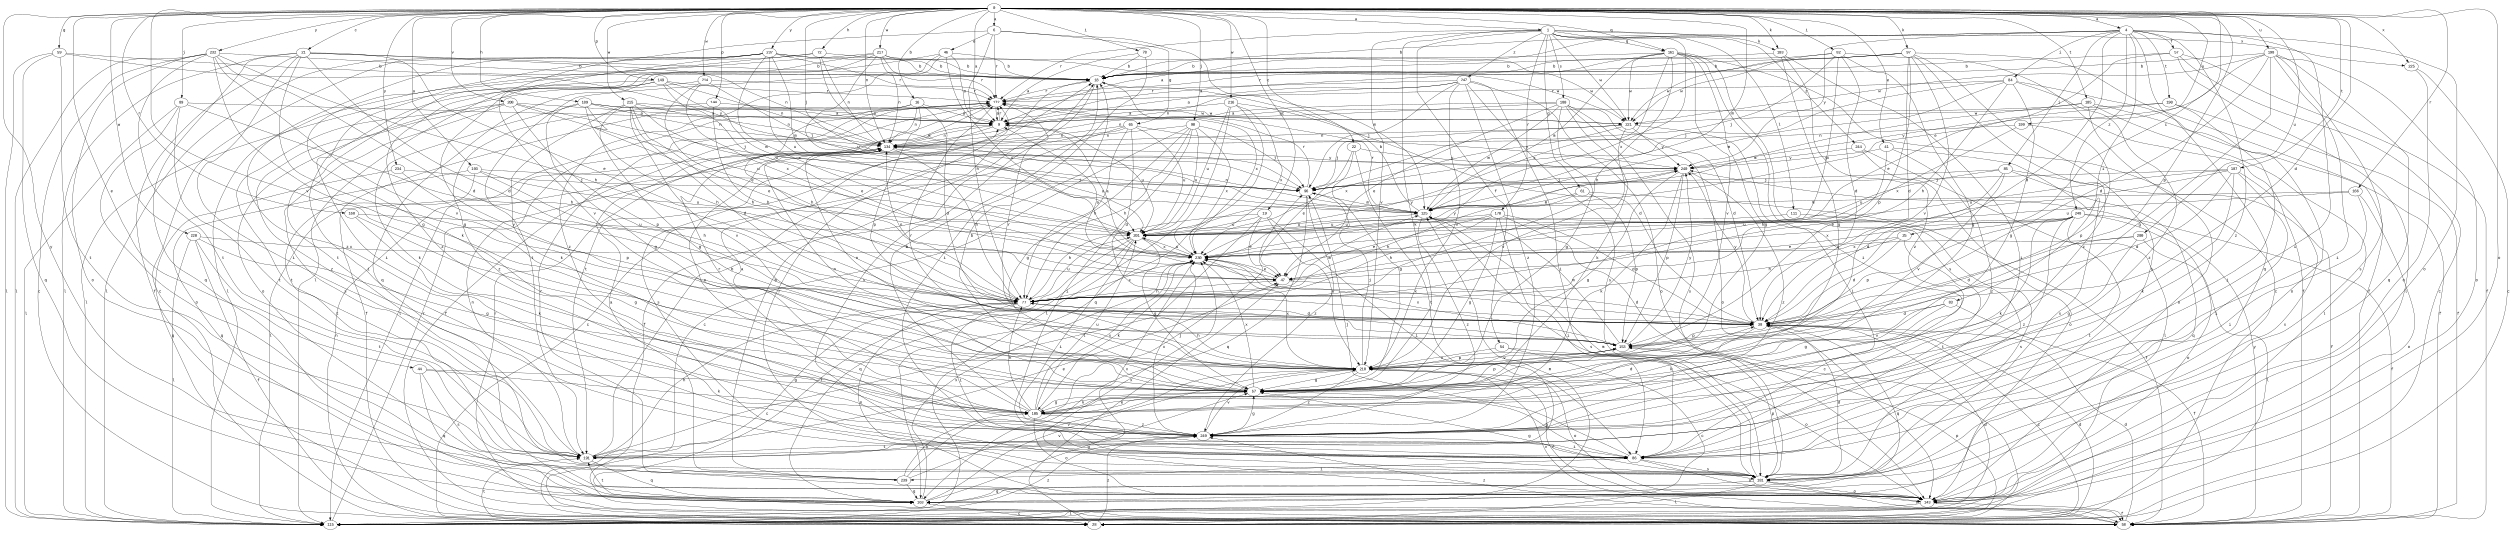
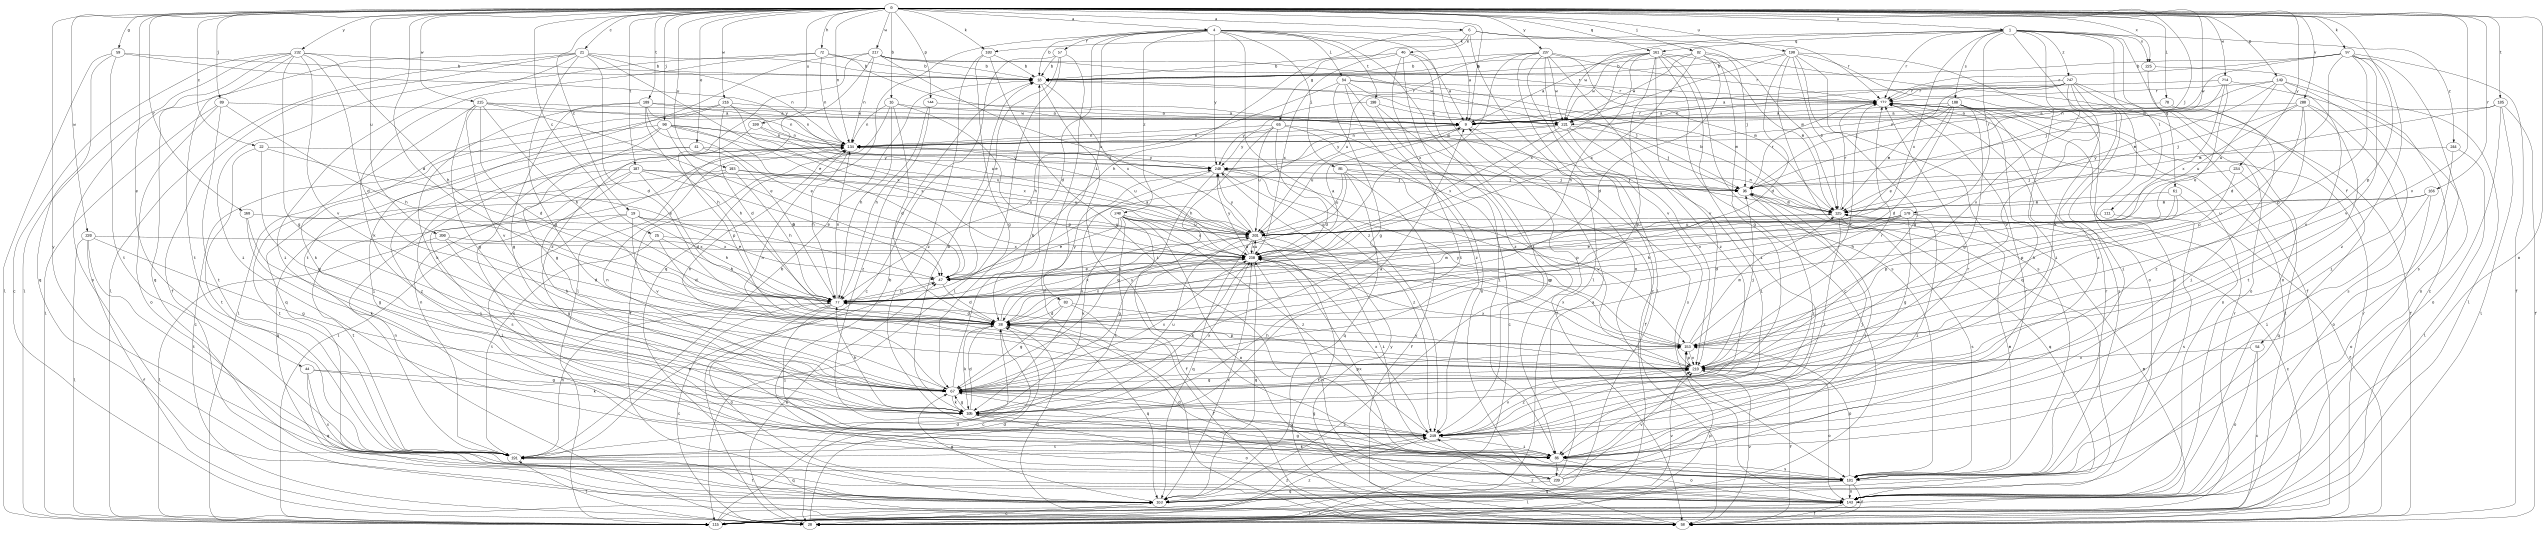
(481, 53) -> (656, 53)
(1122, 66) -> none
(705, 212) -> none
none -> (1255, 408)
